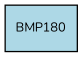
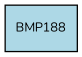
(41, 28) -> (41, 28)
